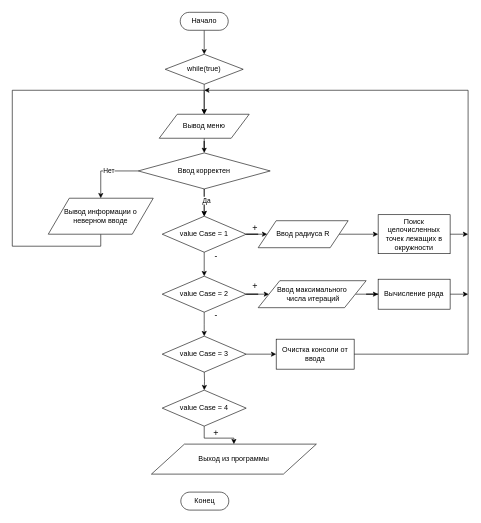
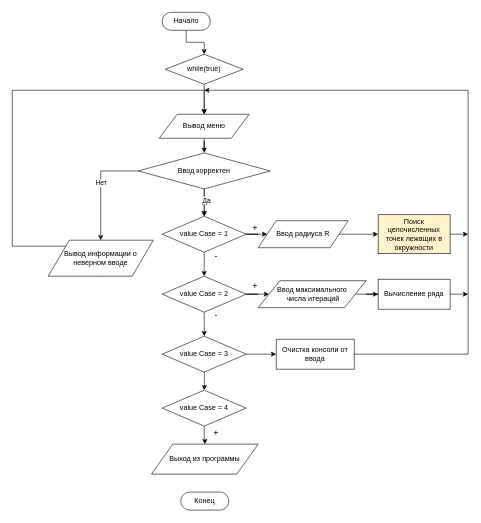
(204, 21) -> (186, 21)
(101, 216) -> (101, 258)
(414, 234) -> (414, 234)
(234, 459) -> (205, 459)
